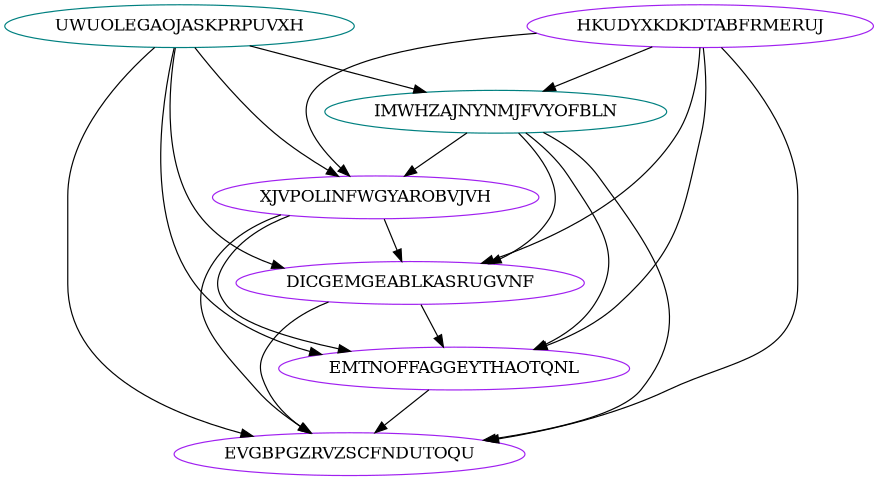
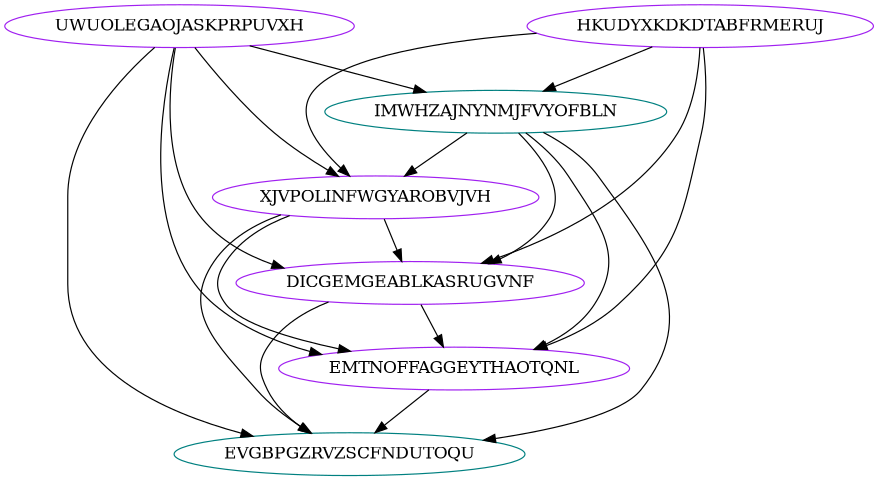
(180, 26) -> (180, 26)
(784, 331) -> none
(350, 454) -> (350, 454)
